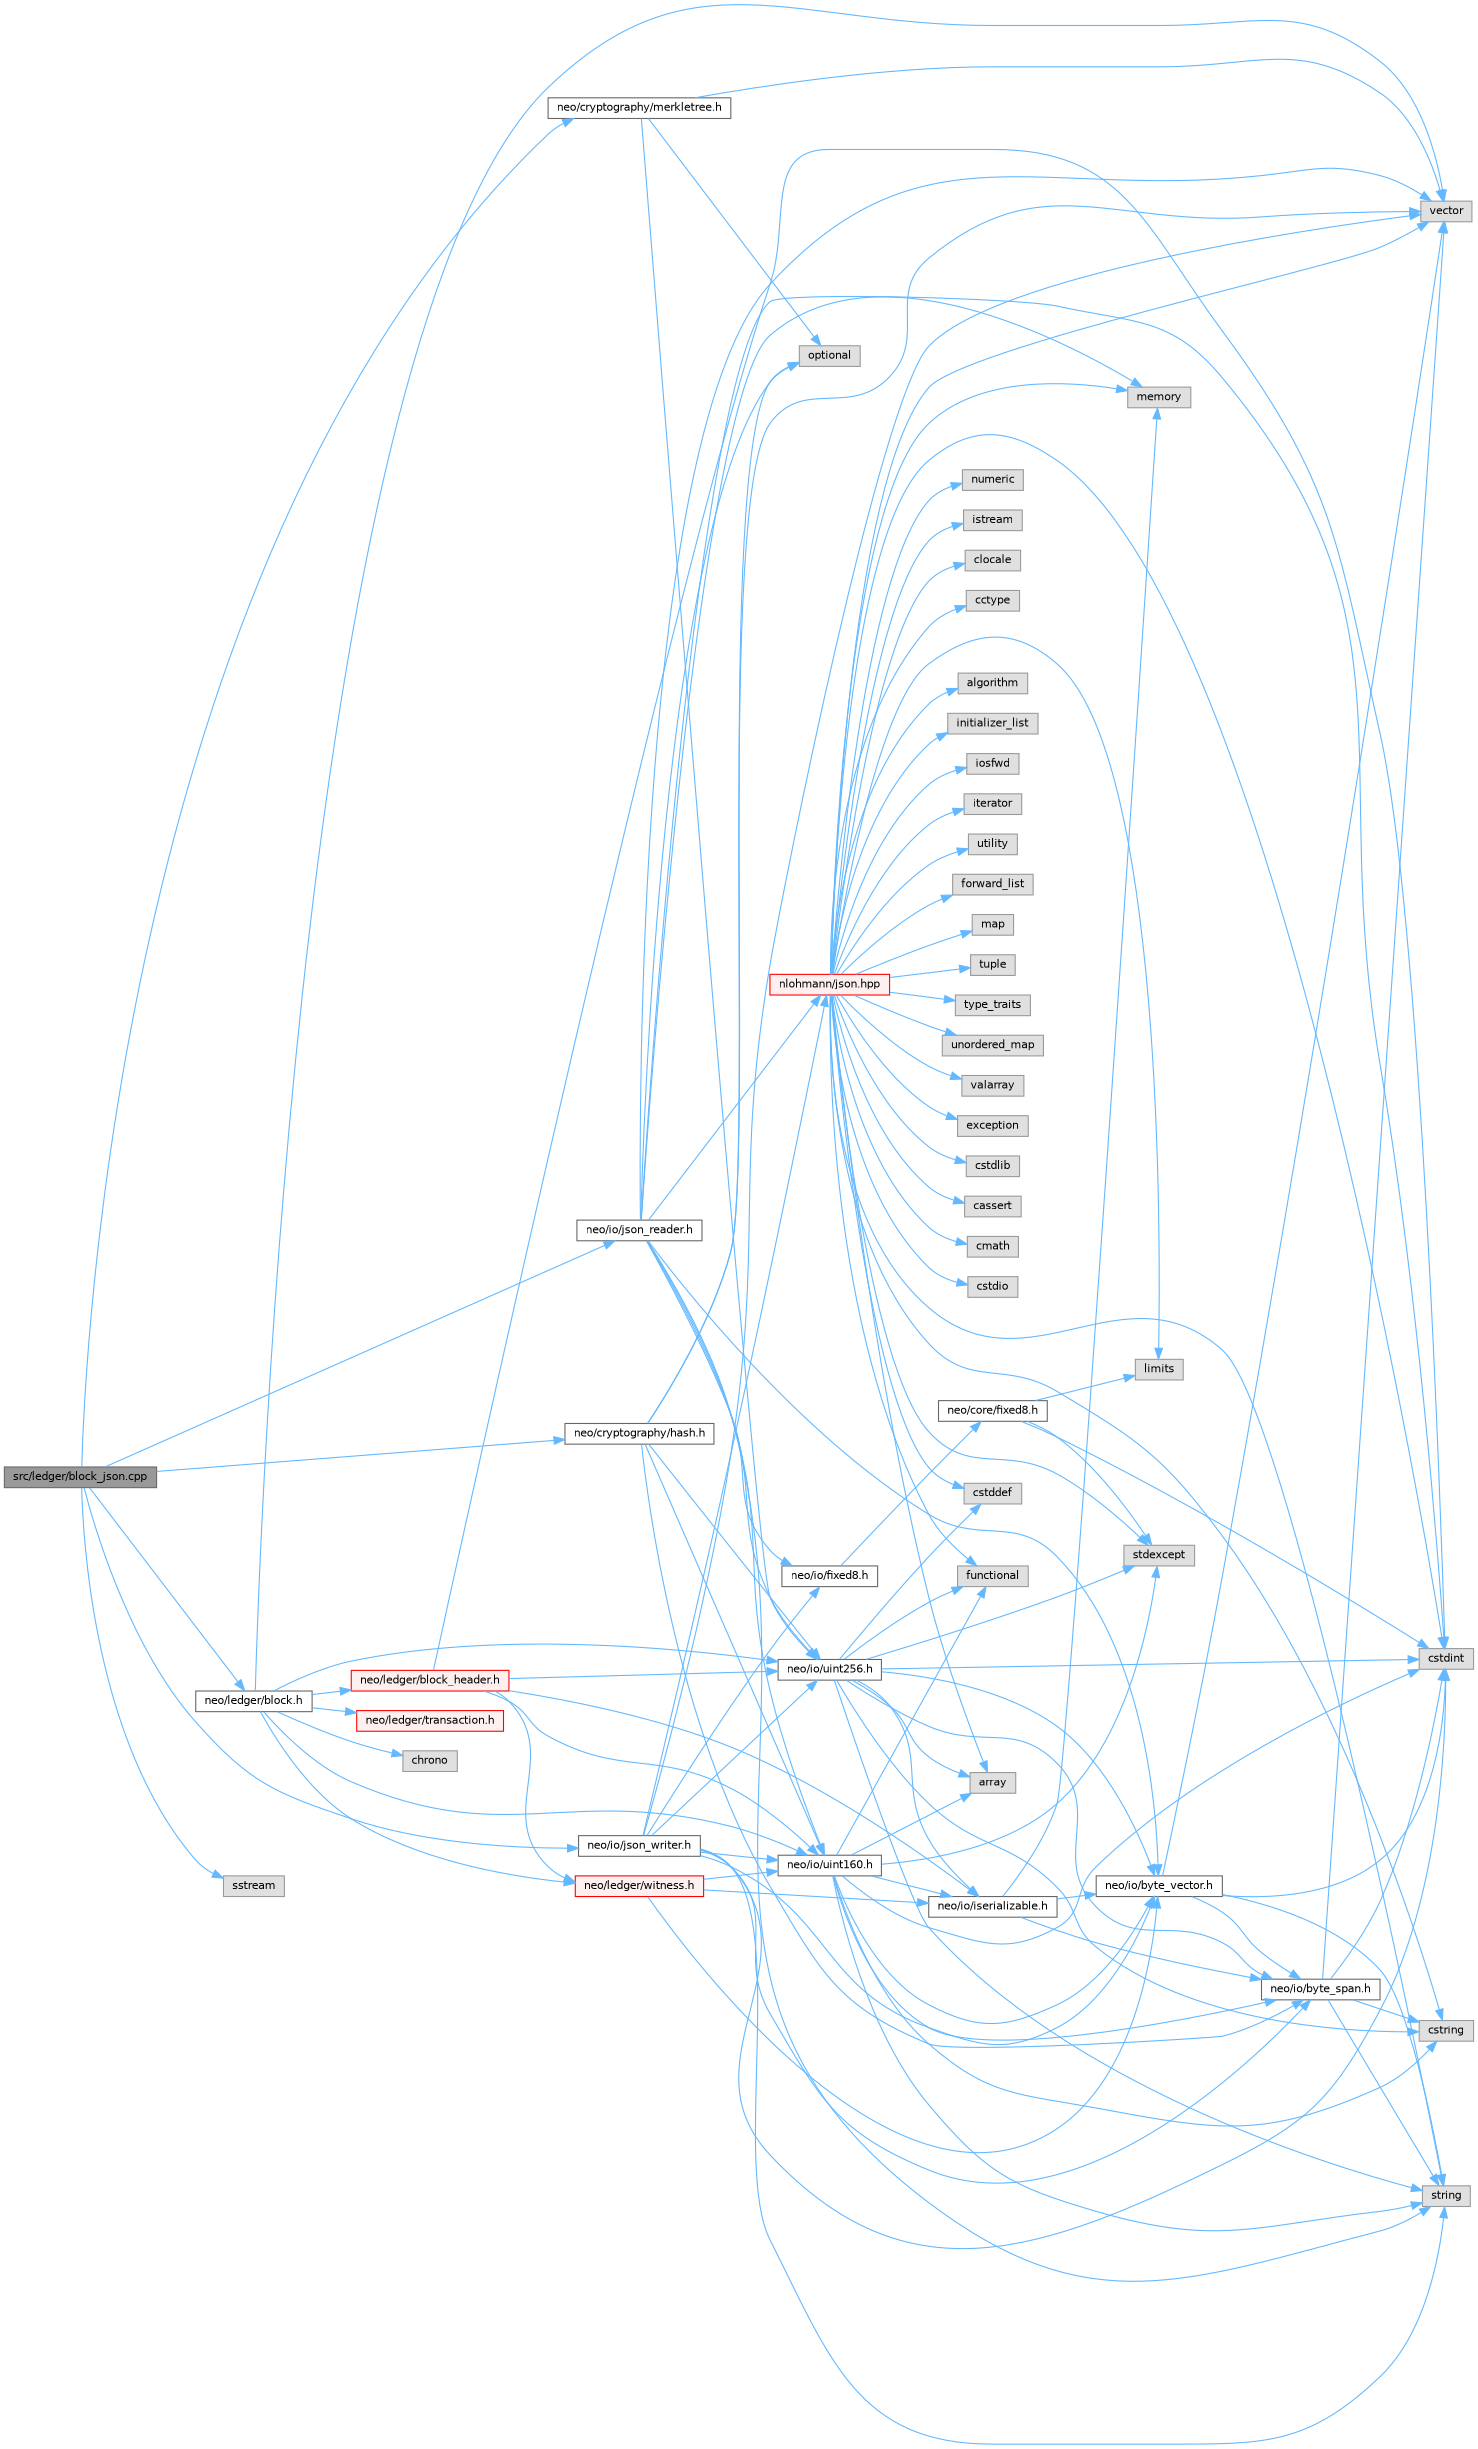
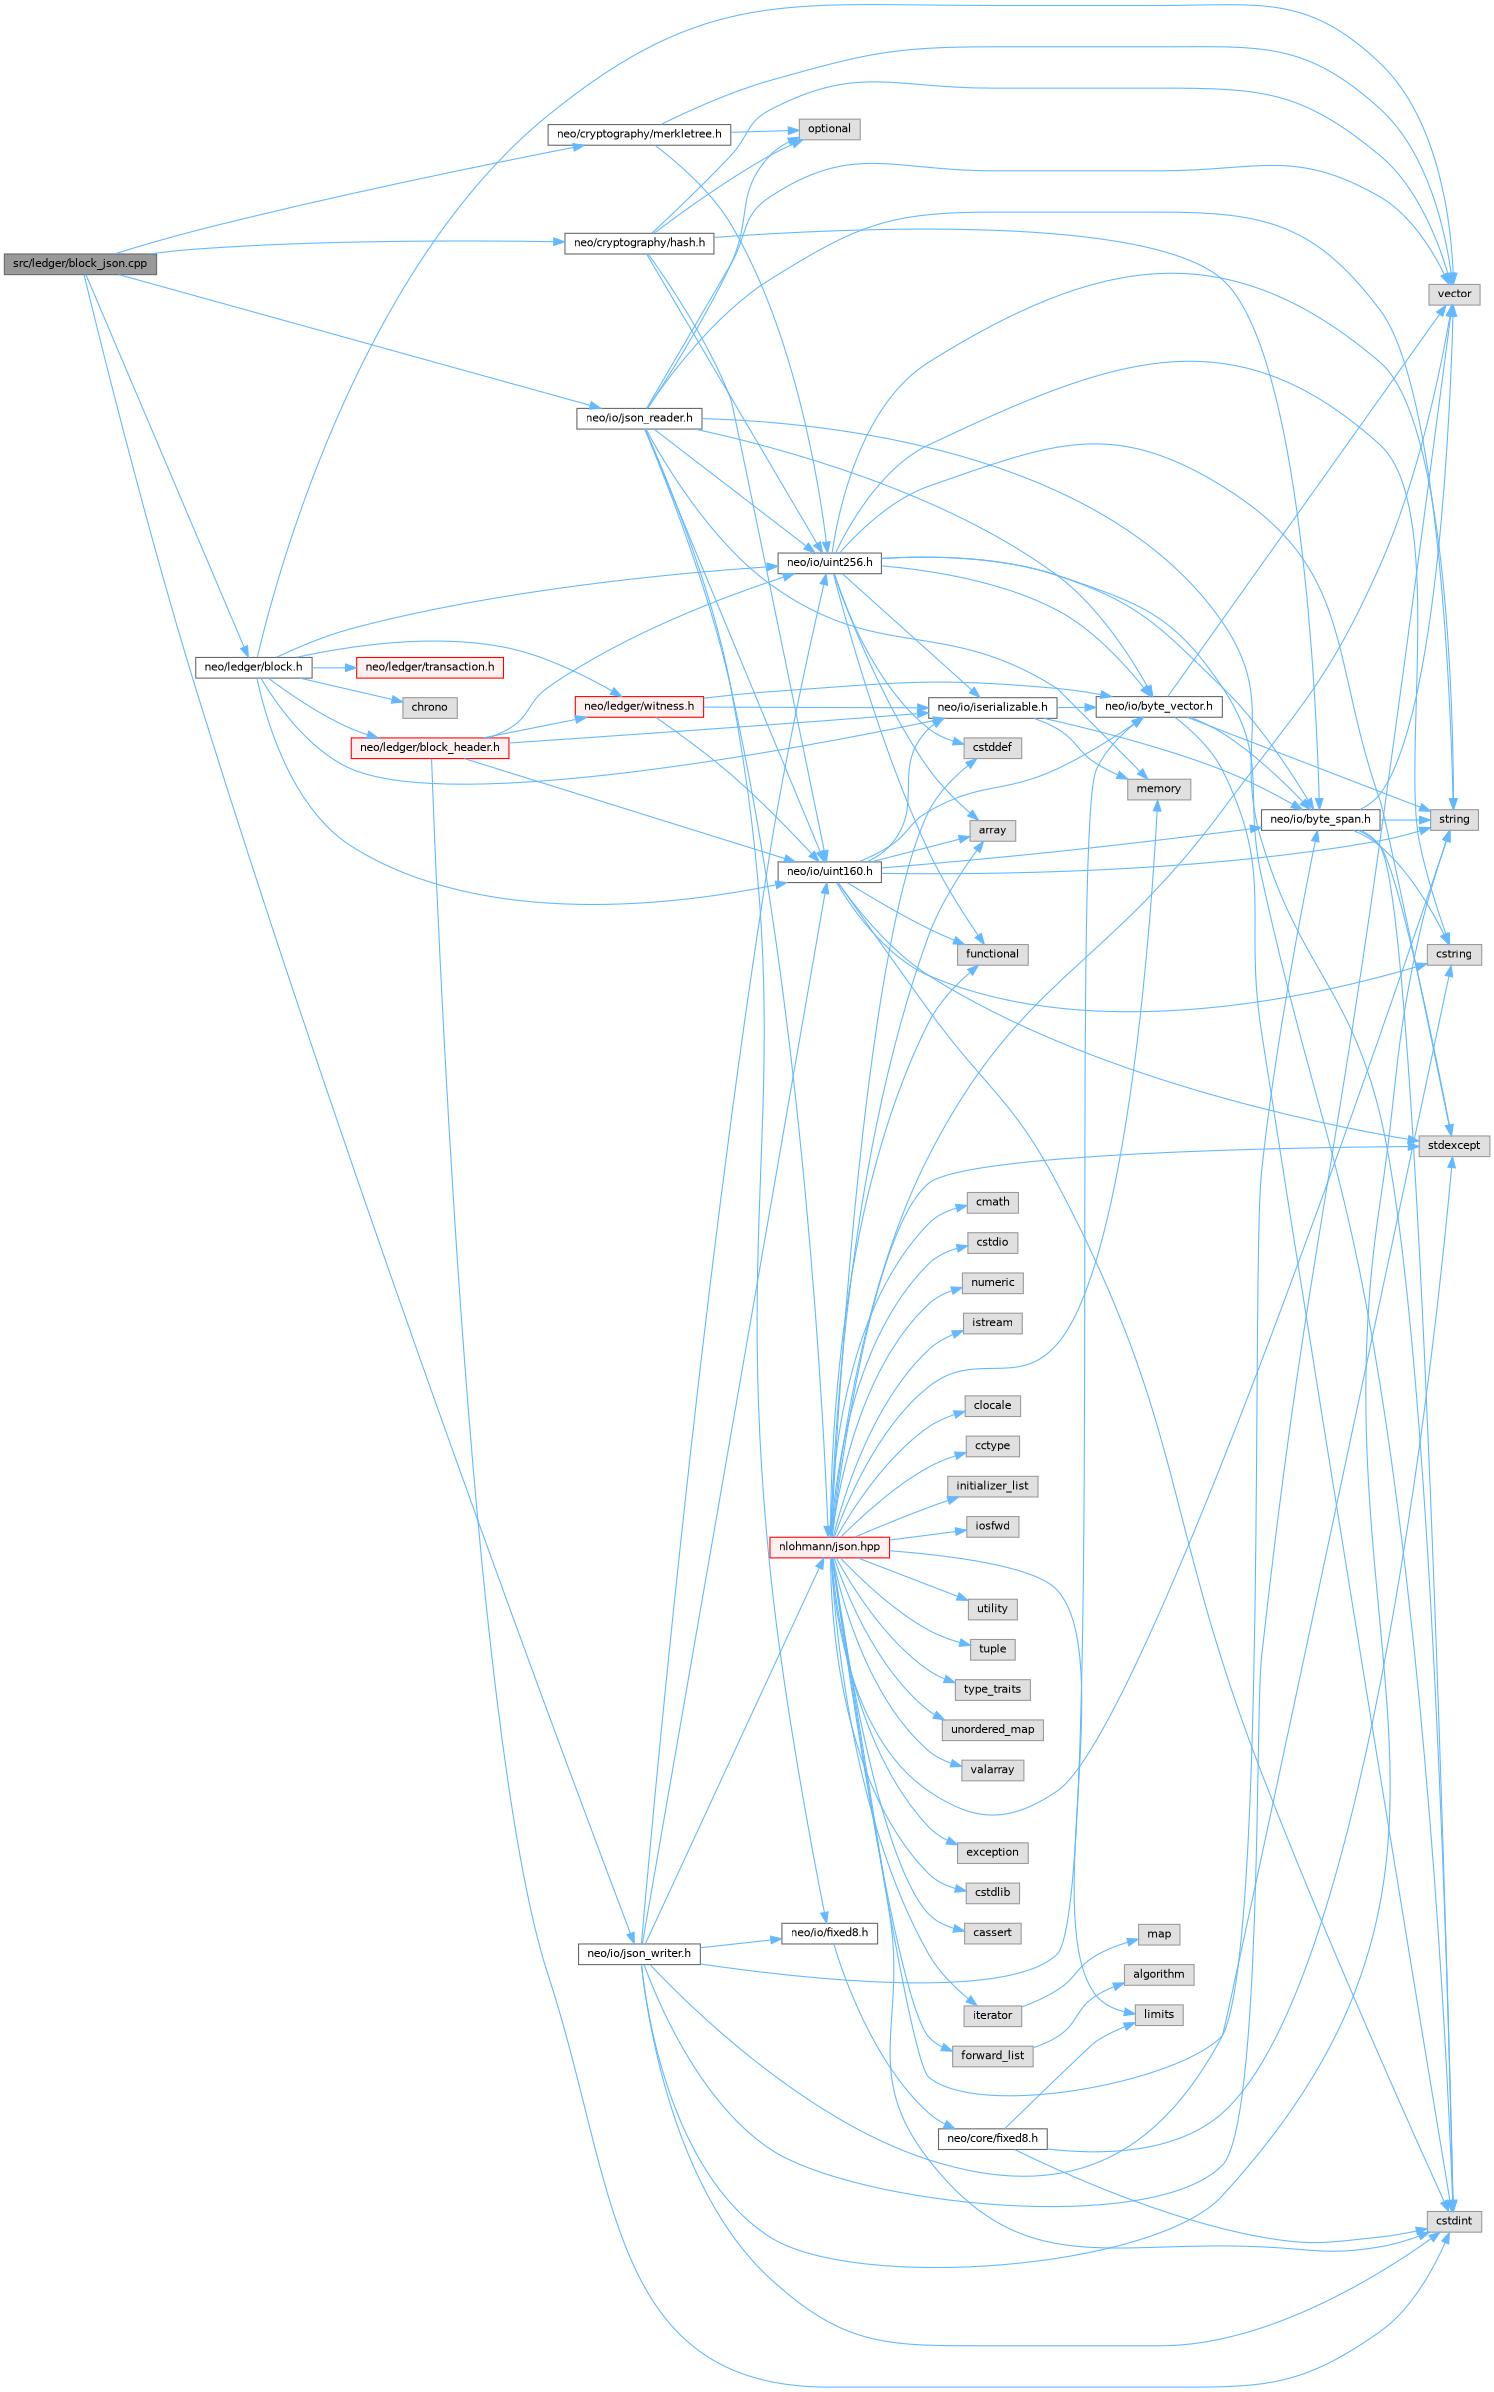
(887, 762) -> (1075, 2019)
none -> (579, 777)
(908, 953) -> (1075, 1974)
none -> (1417, 971)
(254, 1886) -> none
